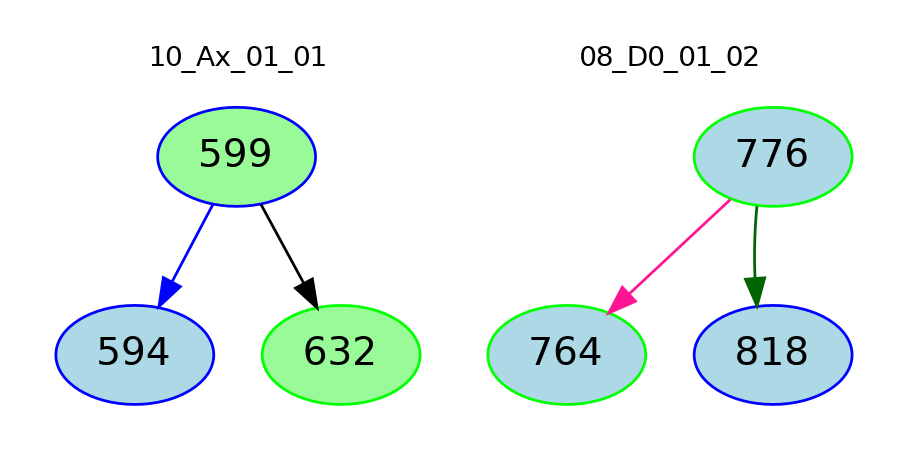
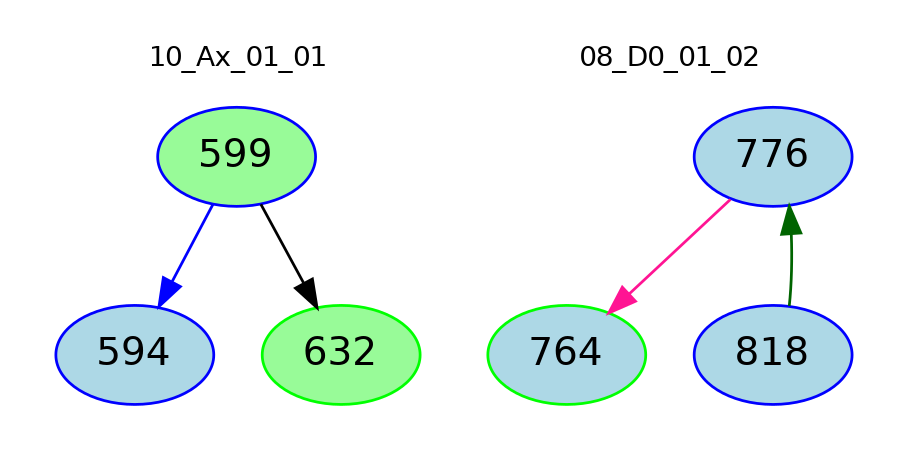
(773, 157) -> (773, 157)
(755, 242) -> (792, 270)
